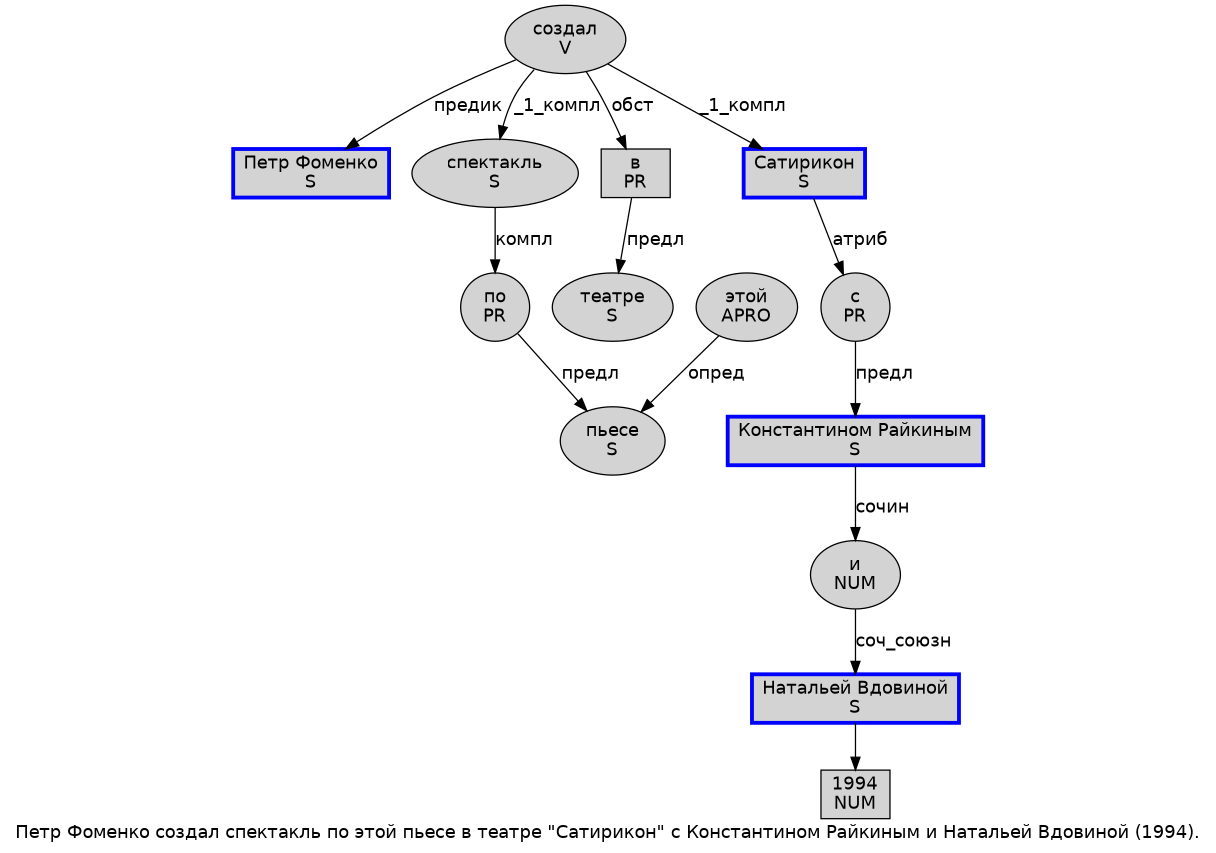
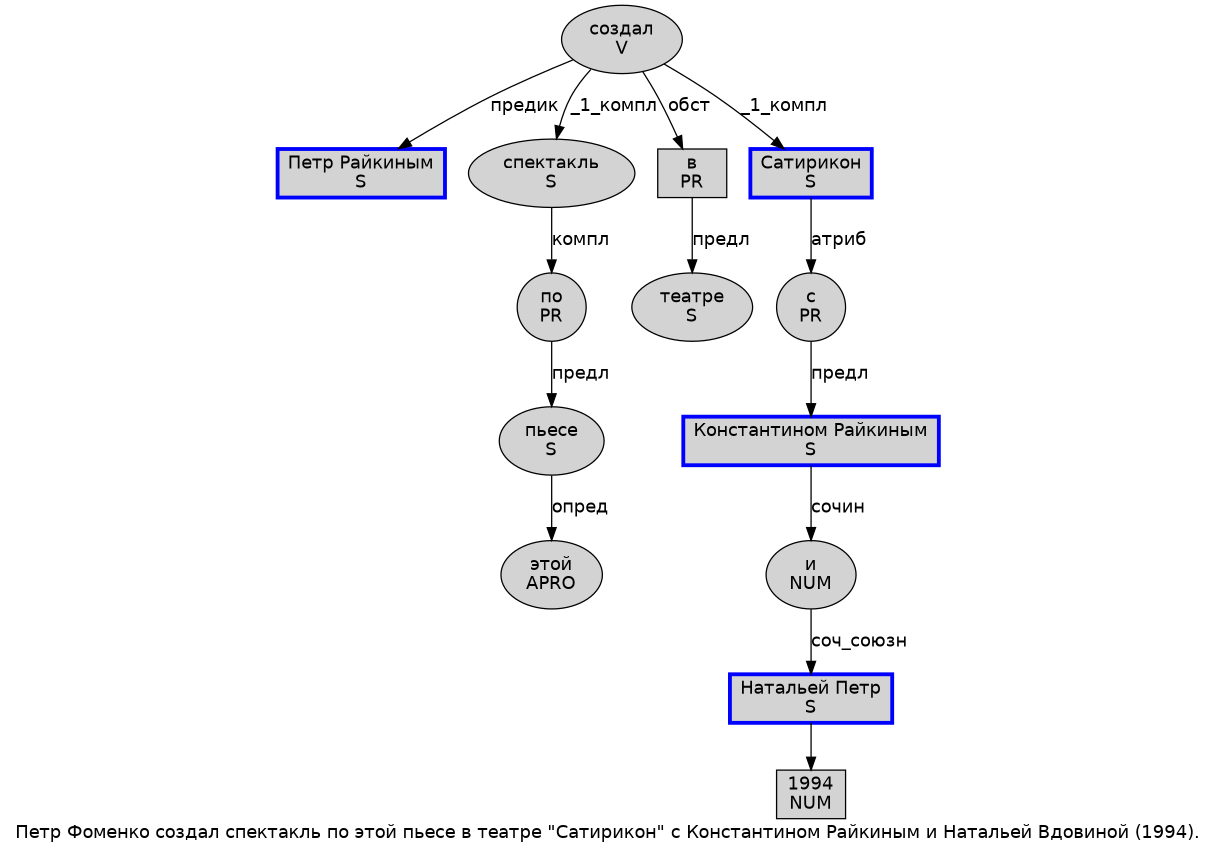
(311, 173) -> (361, 173)
(685, 369) -> (552, 501)
(855, 699) -> (811, 699)
